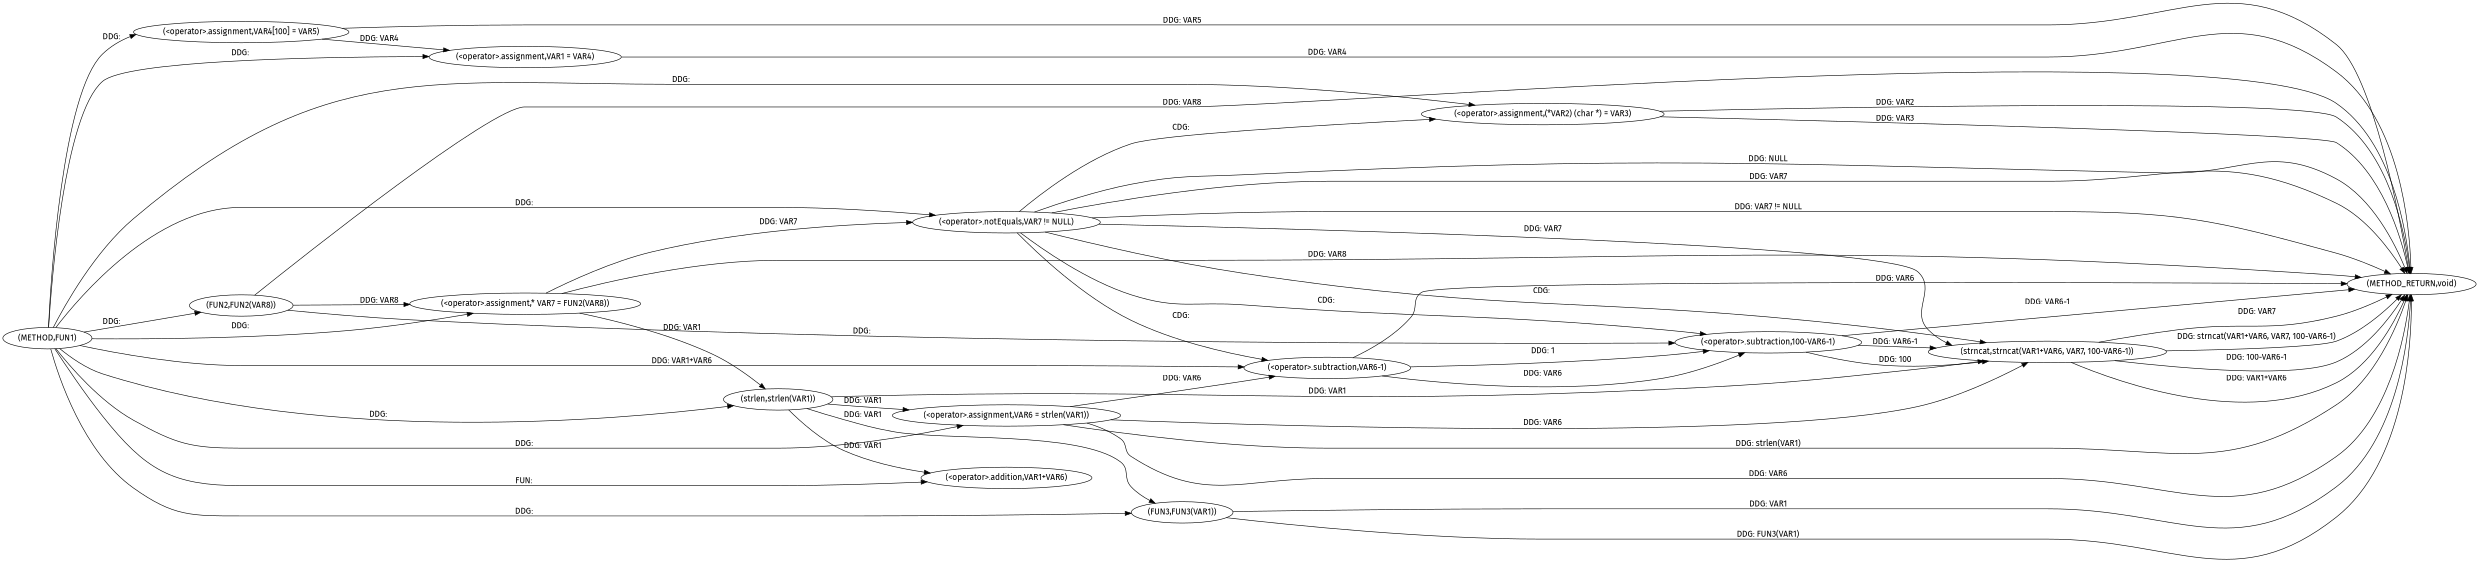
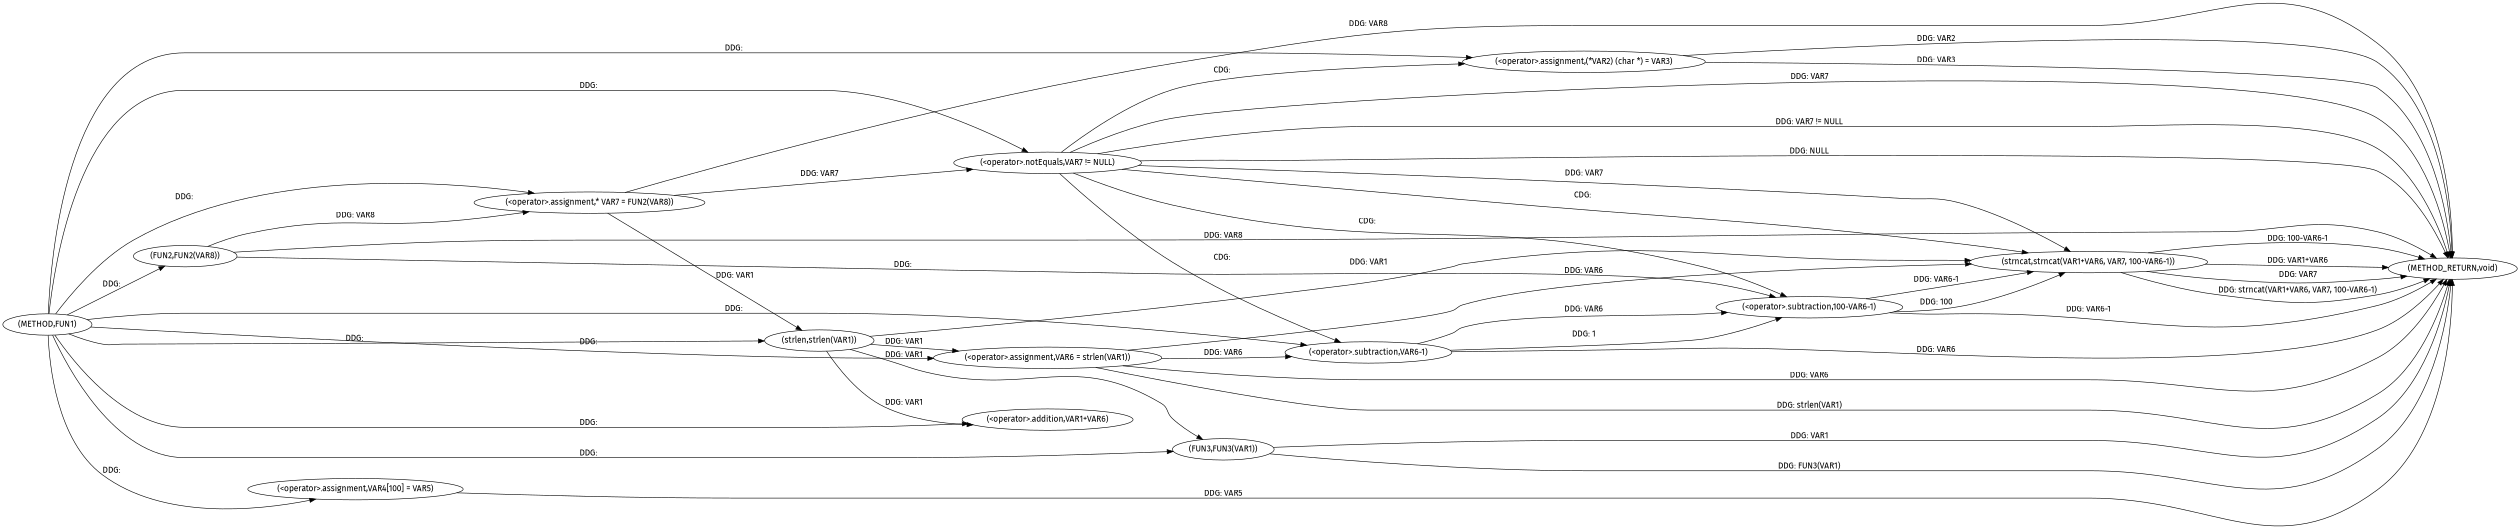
(525, 57) -> none
(682, 361) -> (735, 309)
(525, 481) -> (589, 423)
